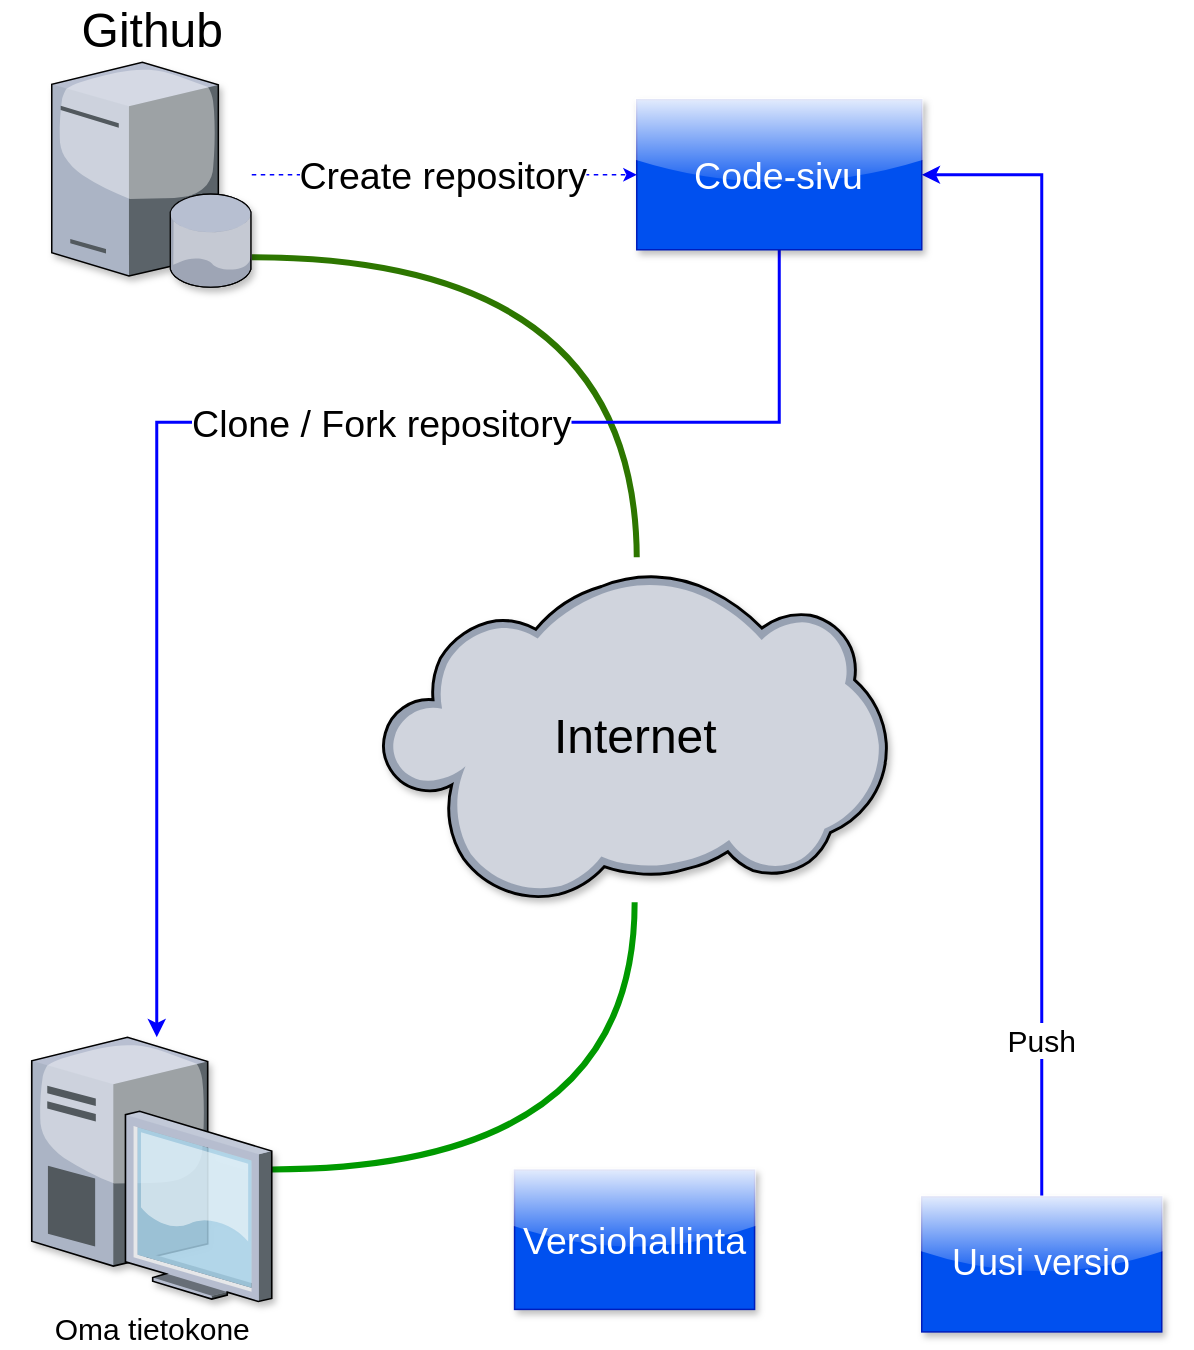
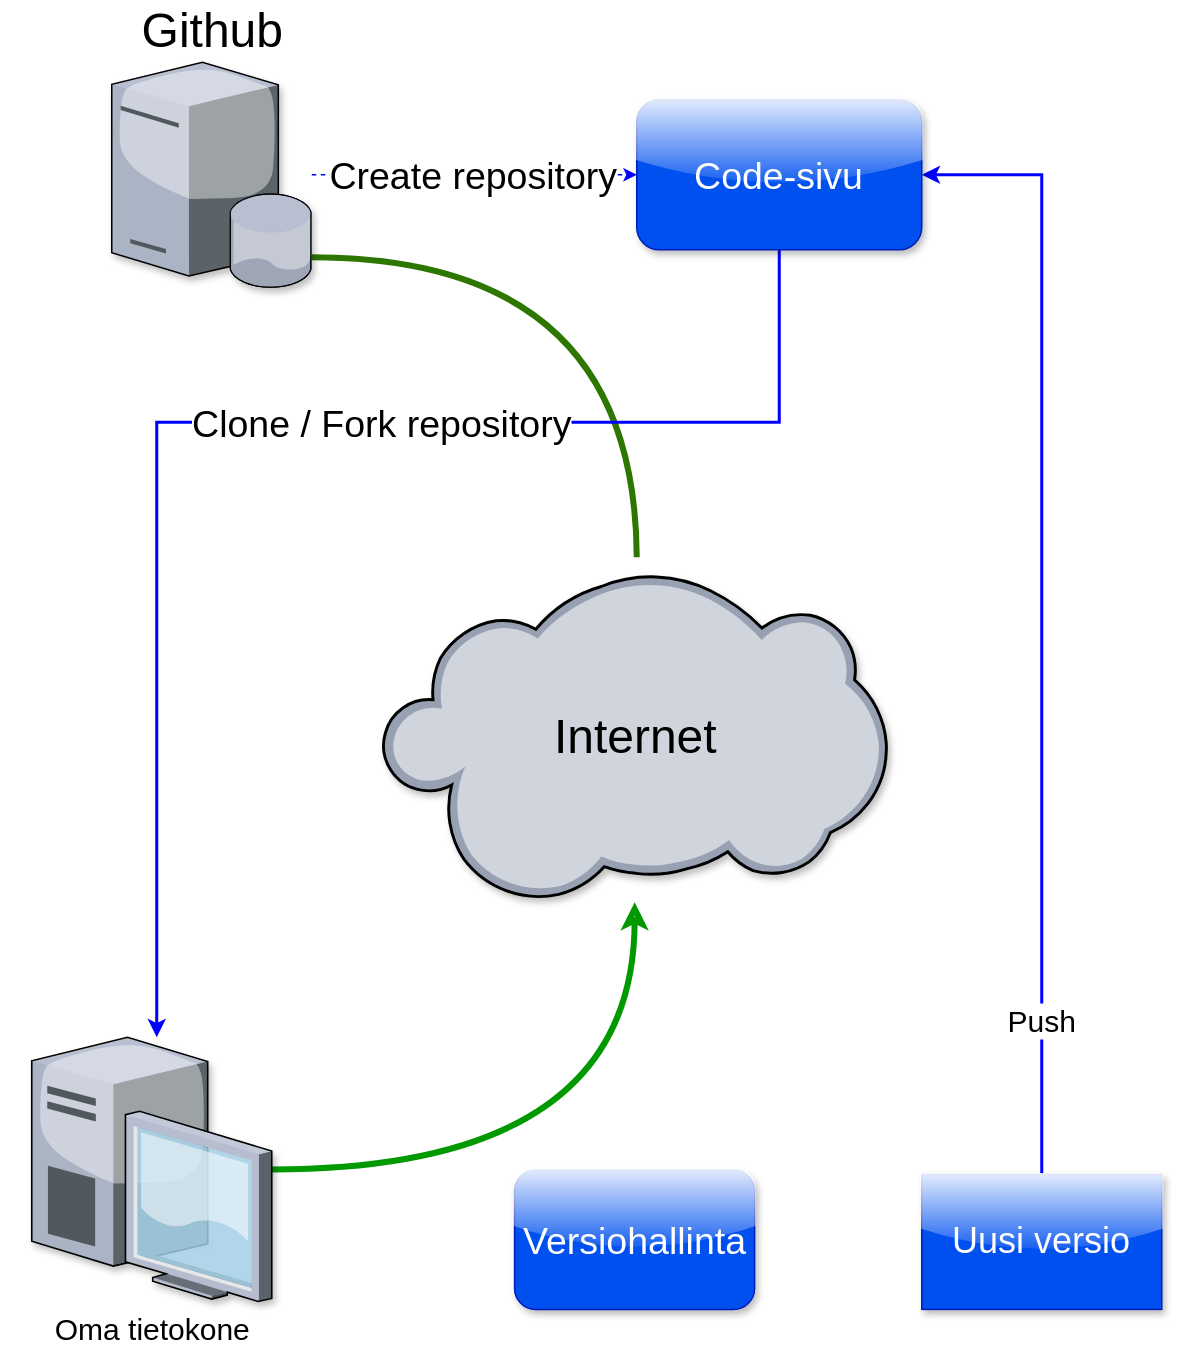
(152, 175) -> (212, 175)
(779, 175) -> (779, 175)
(564, 1085) -> (635, 921)
(635, 1240) -> (635, 1240)
(1042, 1264) -> (1042, 1242)
